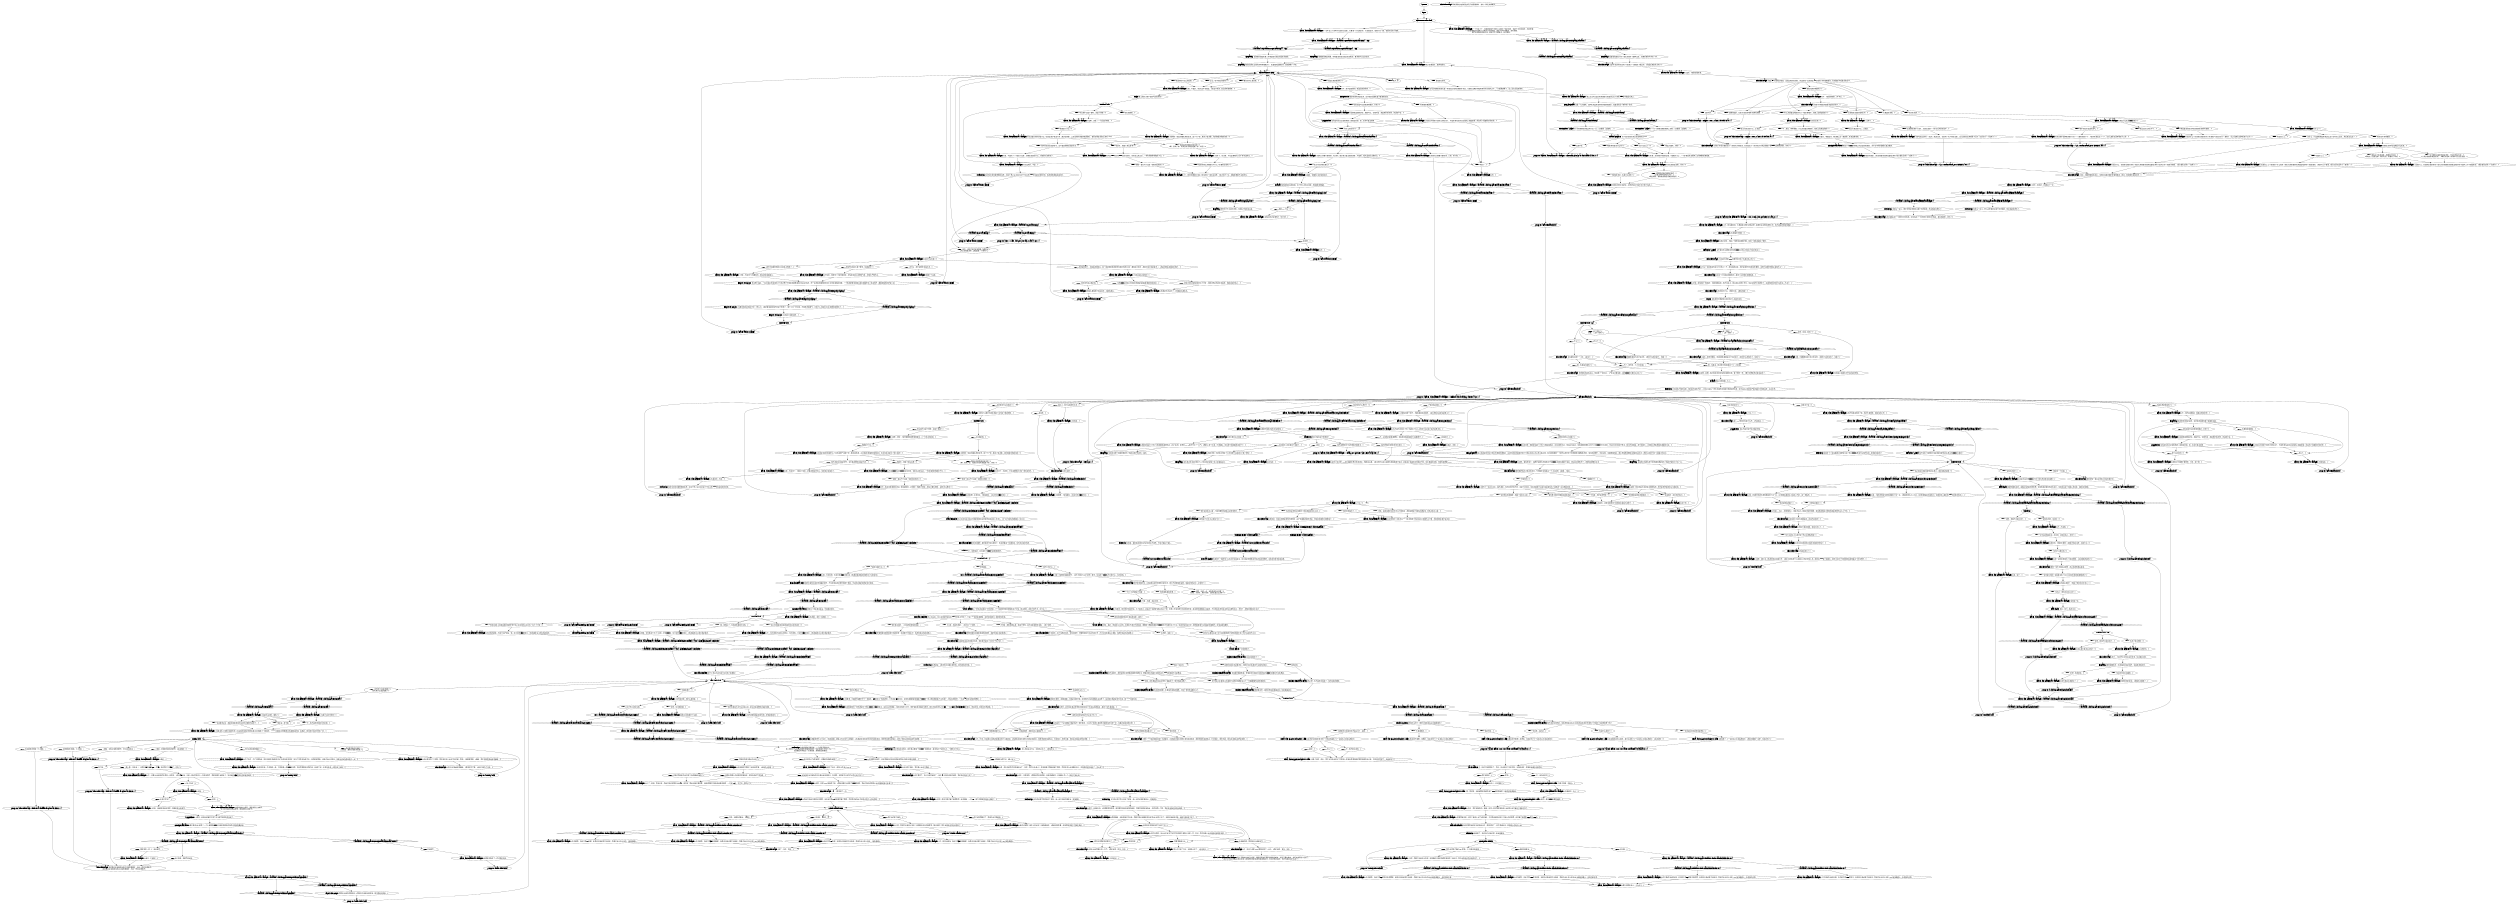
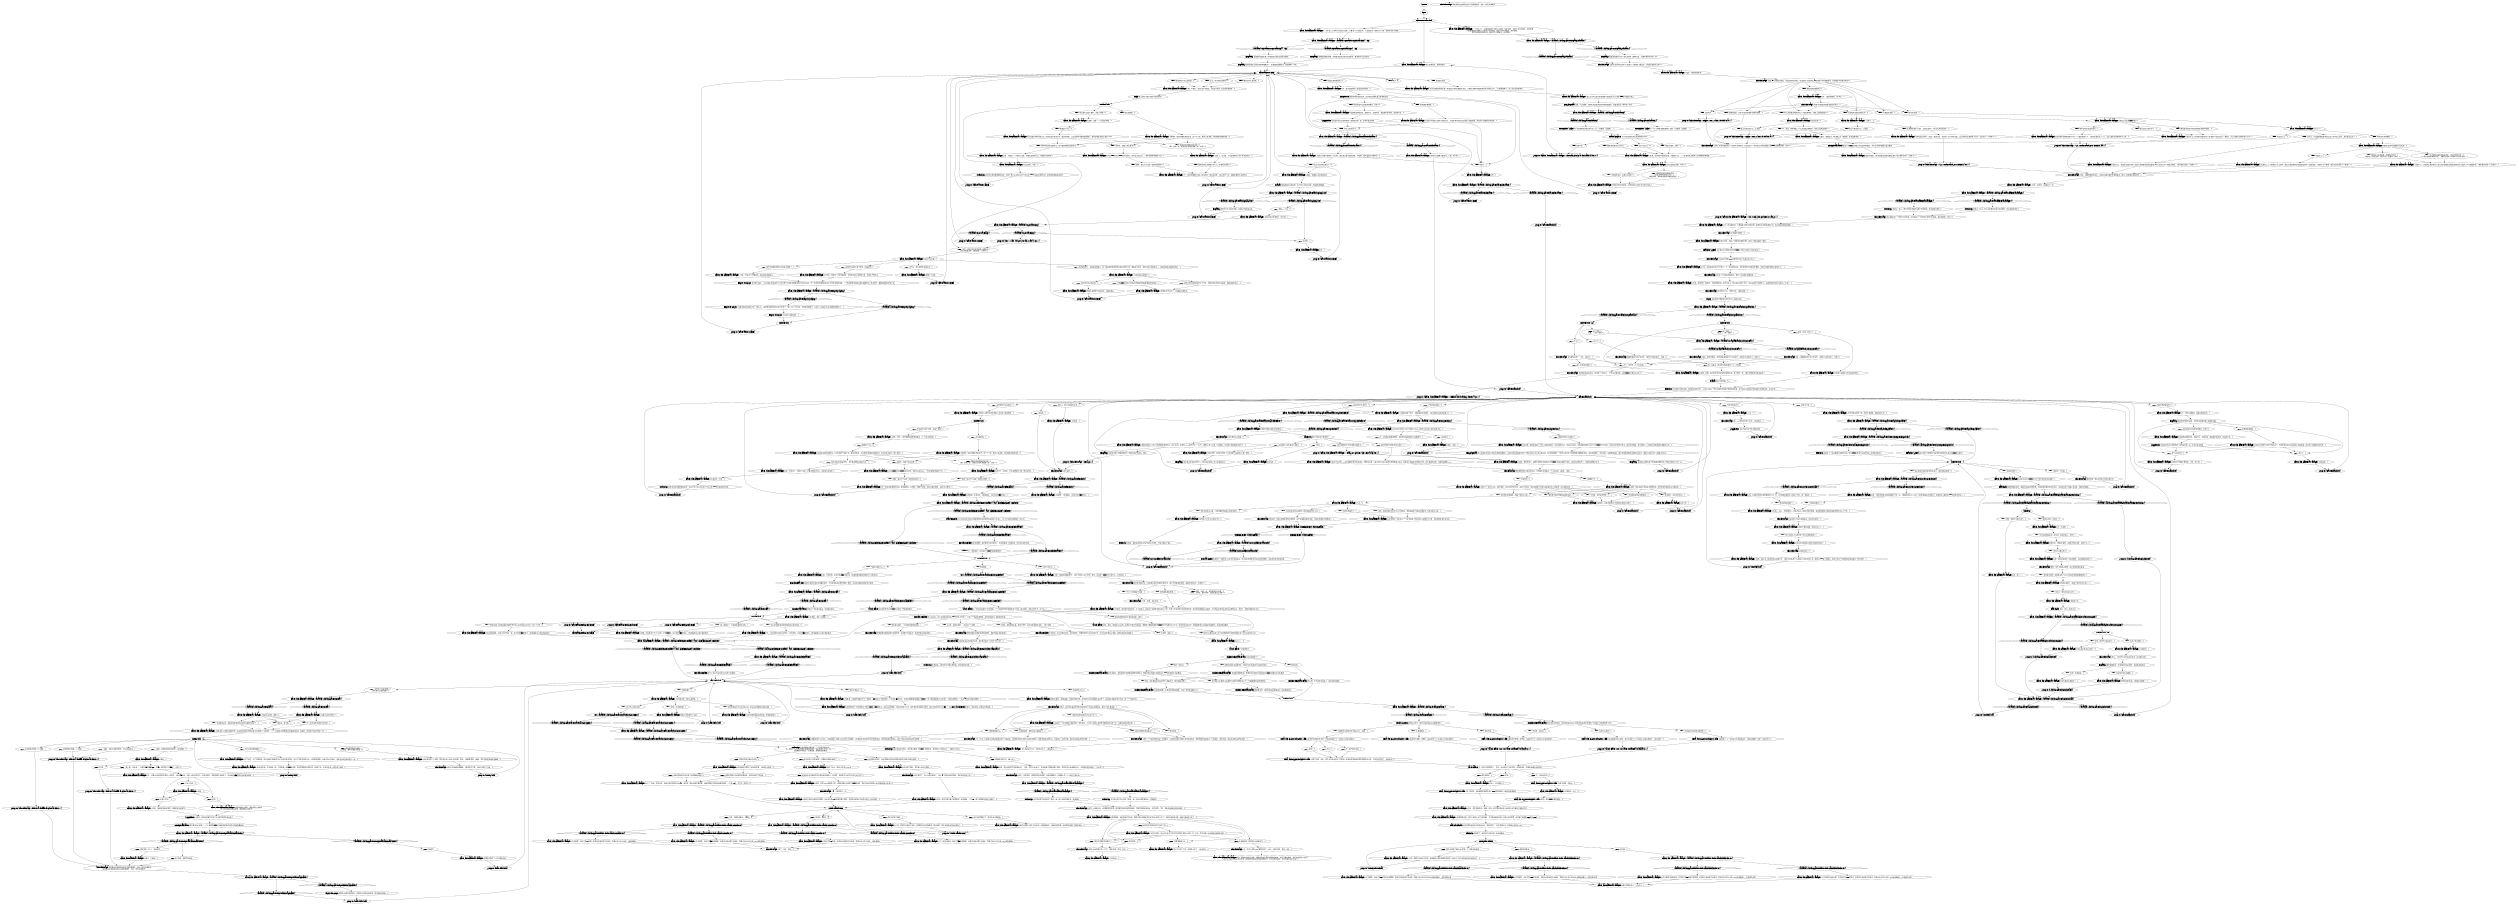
none -> (891, 609)
